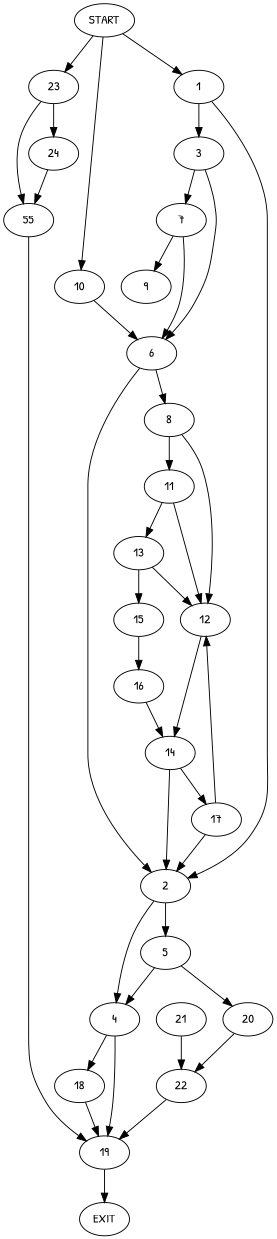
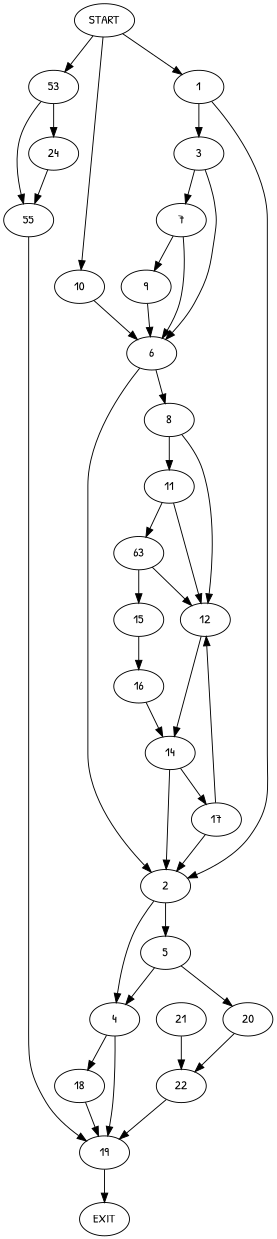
(54, 87) -> (54, 87)
none -> (149, 316)
(139, 553) -> (139, 553)
